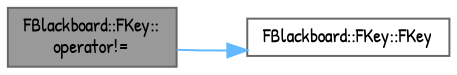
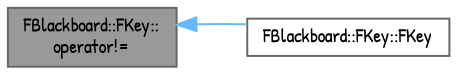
(202, 50) -> (222, 24)
